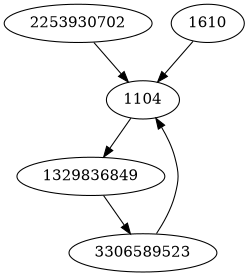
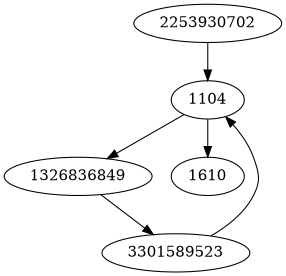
(179, 58) -> (208, 133)
(91, 176) -> (78, 176)
(143, 253) -> (176, 253)
